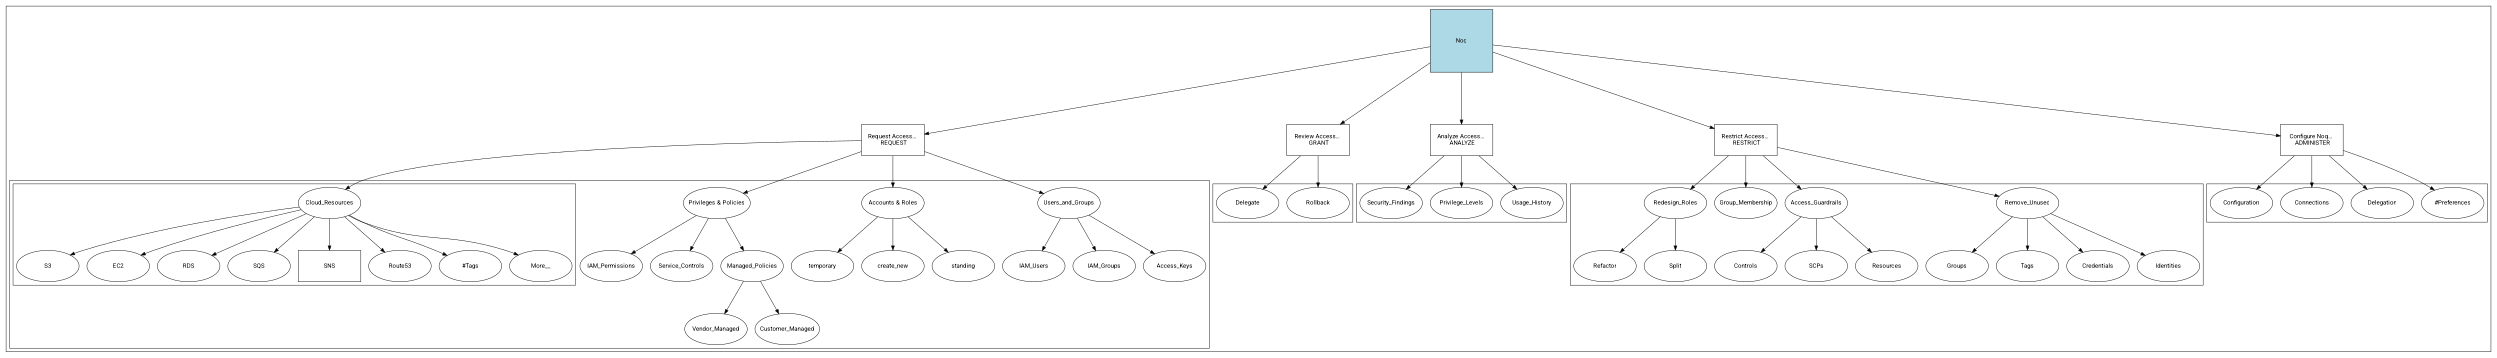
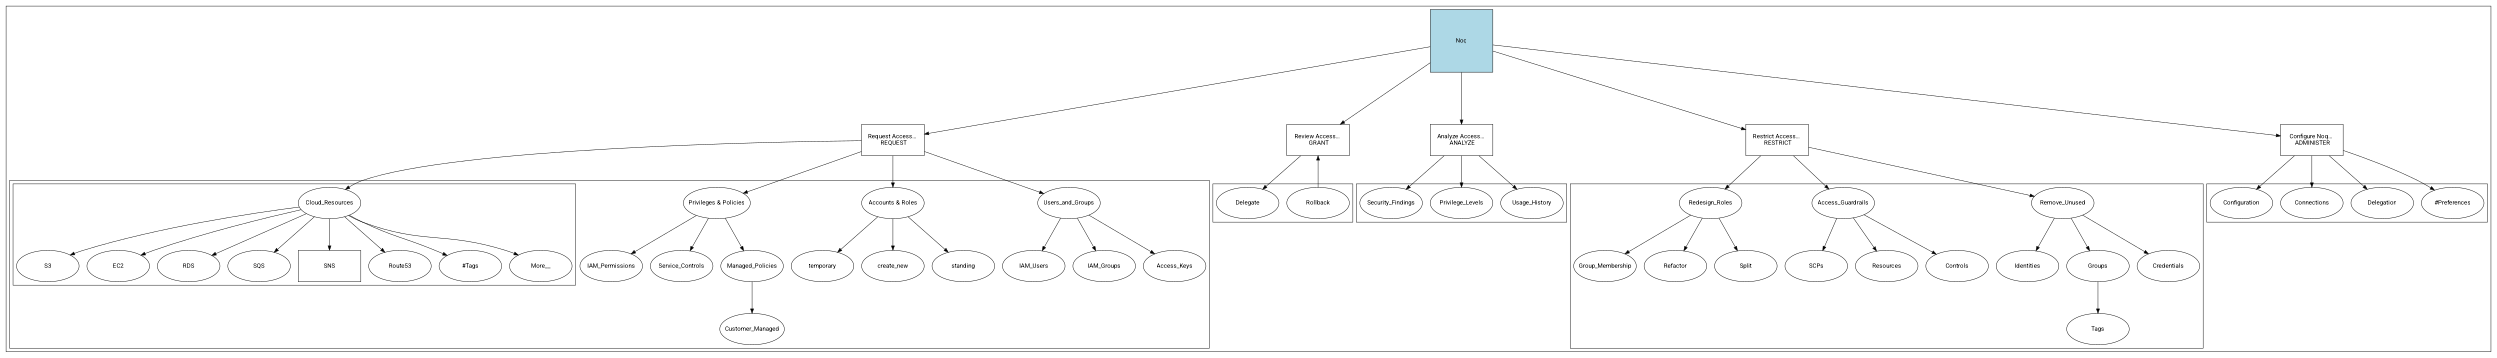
(1318, 169) -> (1318, 174)
(1746, 169) -> (1660, 233)
(2028, 232) -> (2098, 295)
(716, 329) -> none
